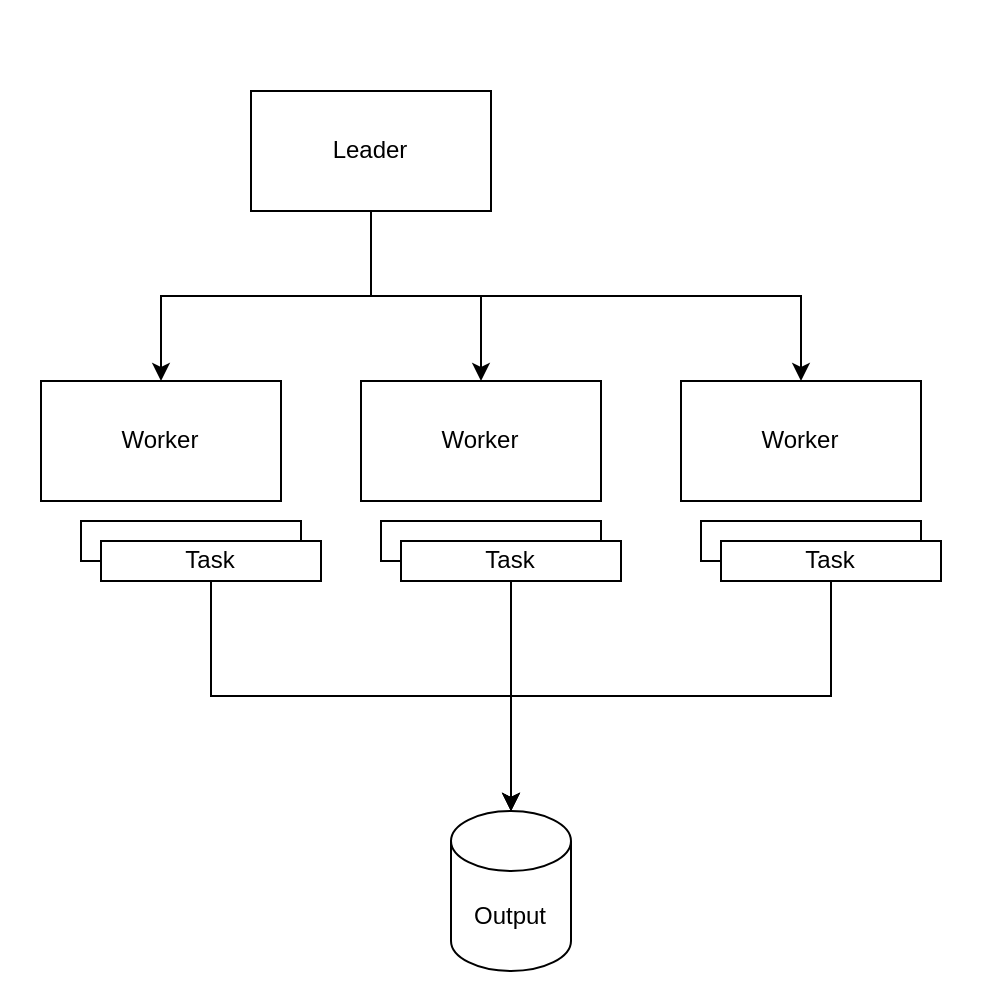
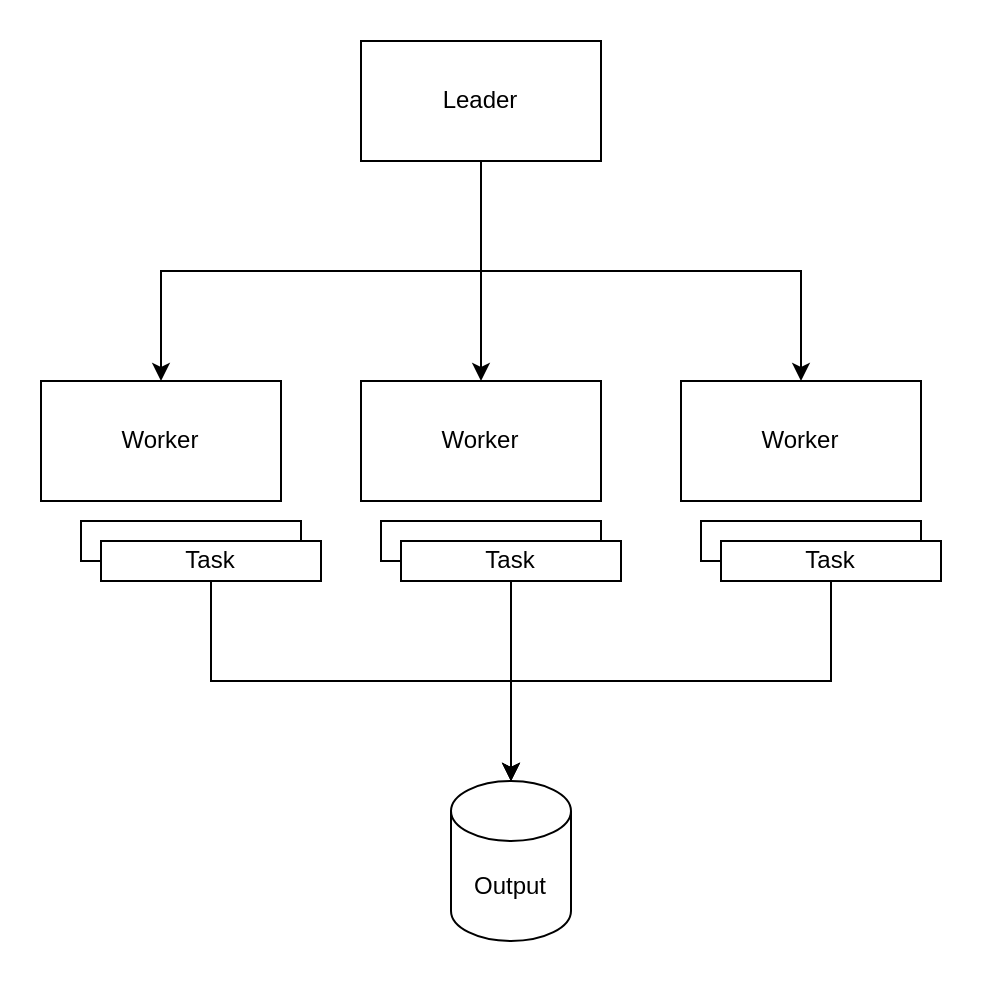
(371, 151) -> (481, 101)
(511, 891) -> (511, 861)
